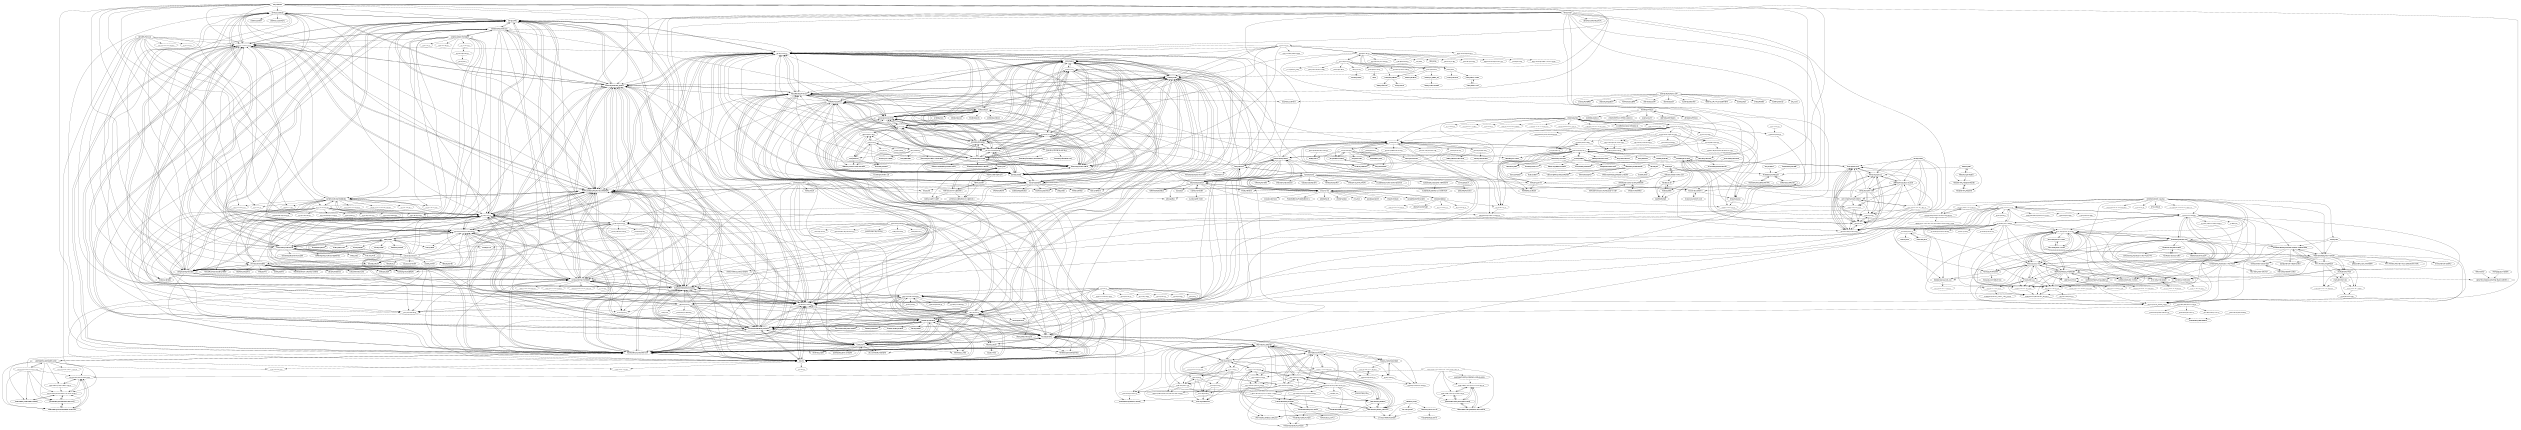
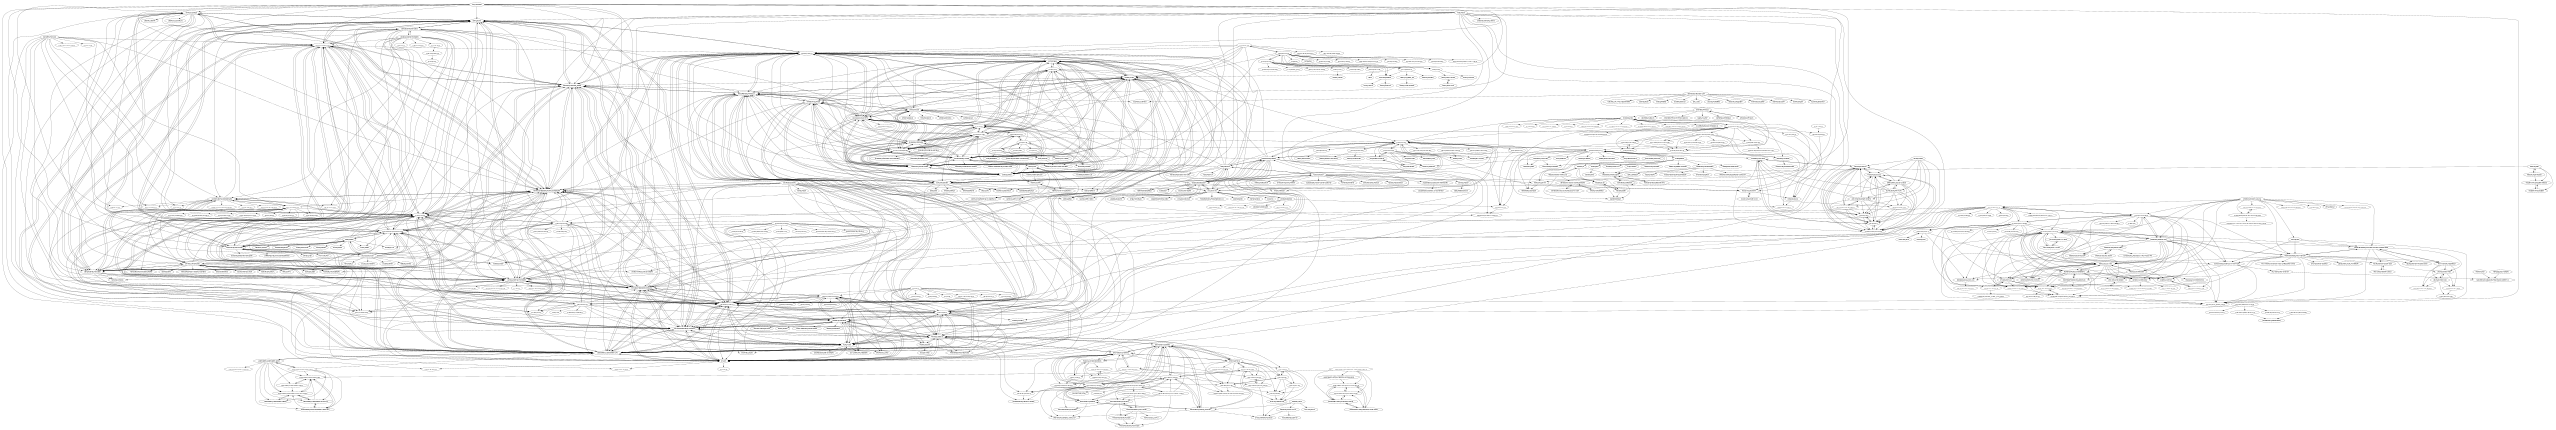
(1046, 345) -> (886, 276)
